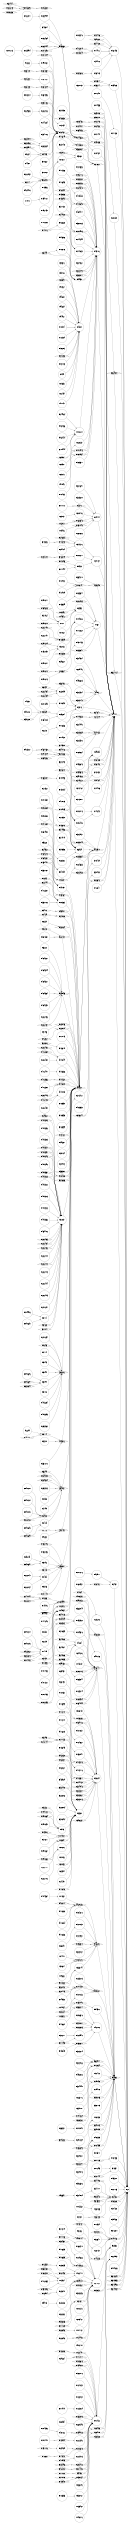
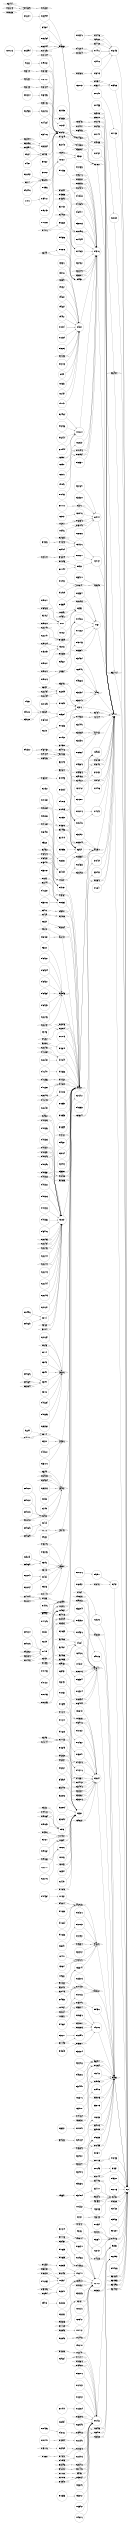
(62, 182) -> none
none -> (45, 1452)
